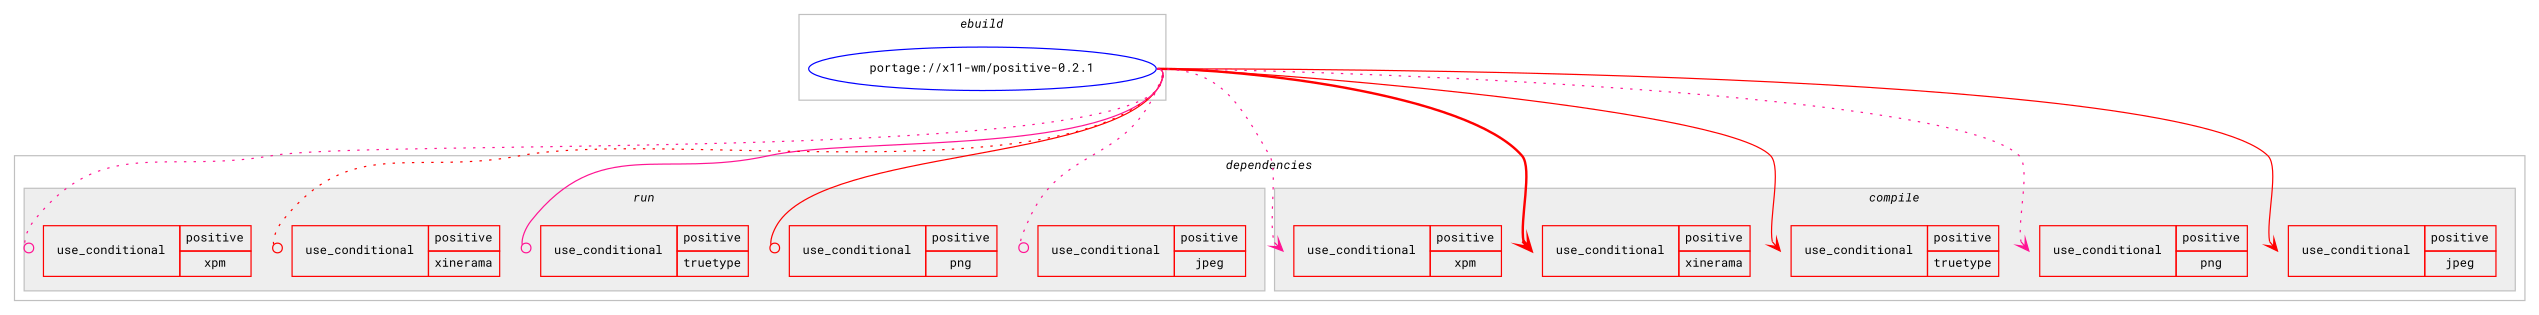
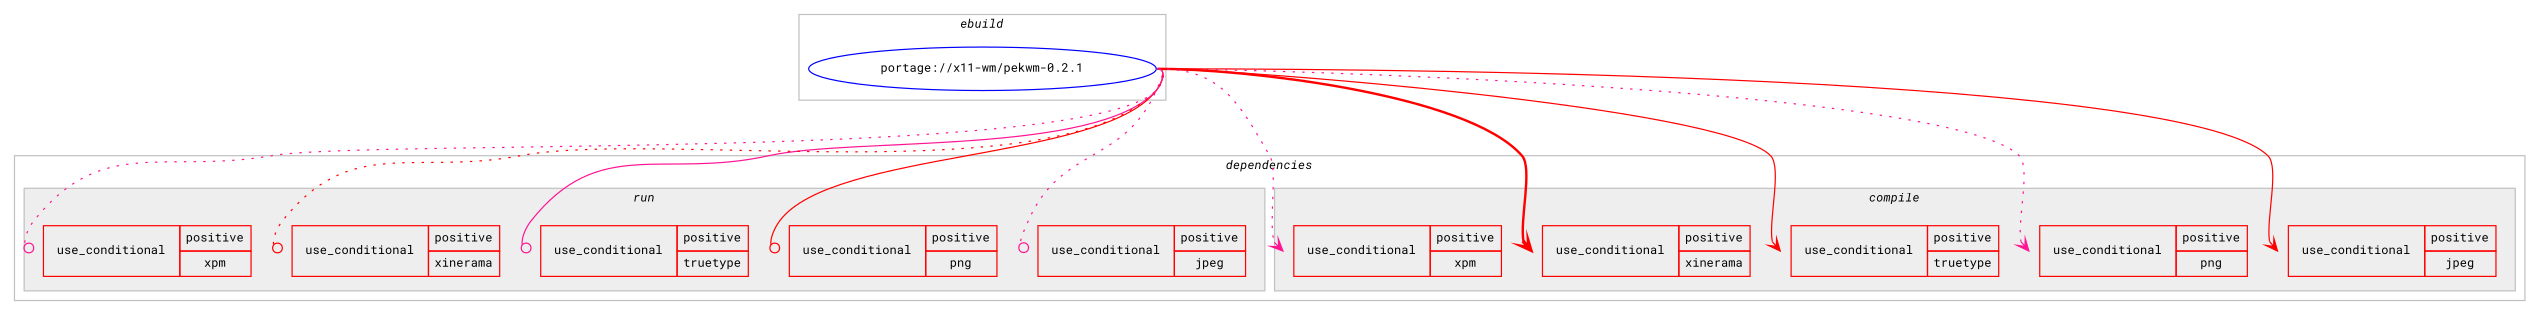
(982, 69) -> (982, 69)
